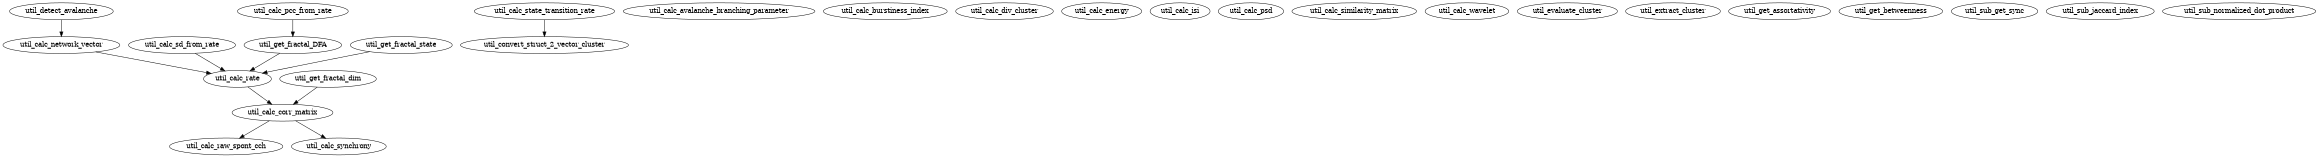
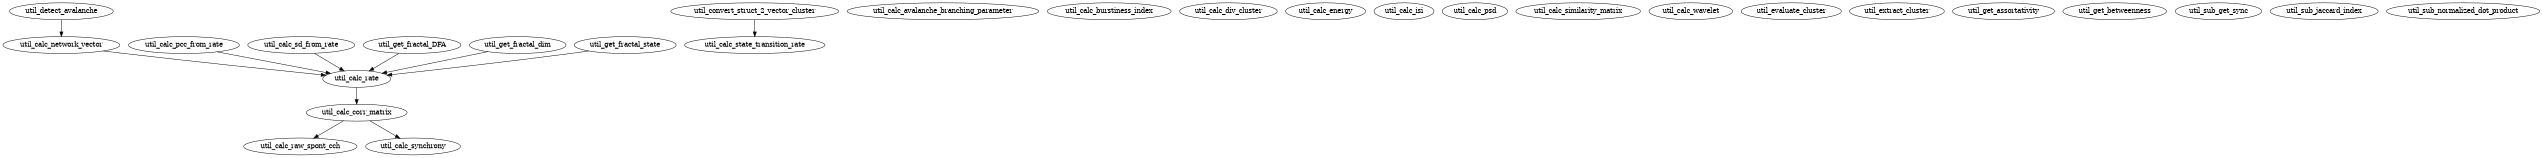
(293, 26) -> (272, 62)
(544, 26) -> (755, 26)
(307, 94) -> (437, 62)
